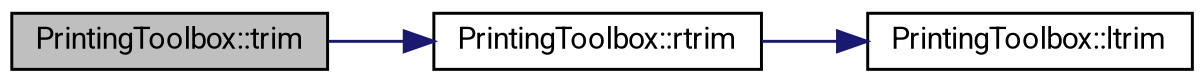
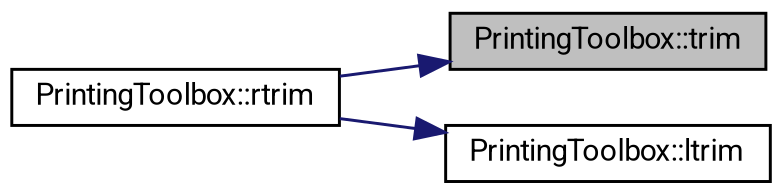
(366, 41) -> (380, 71)
